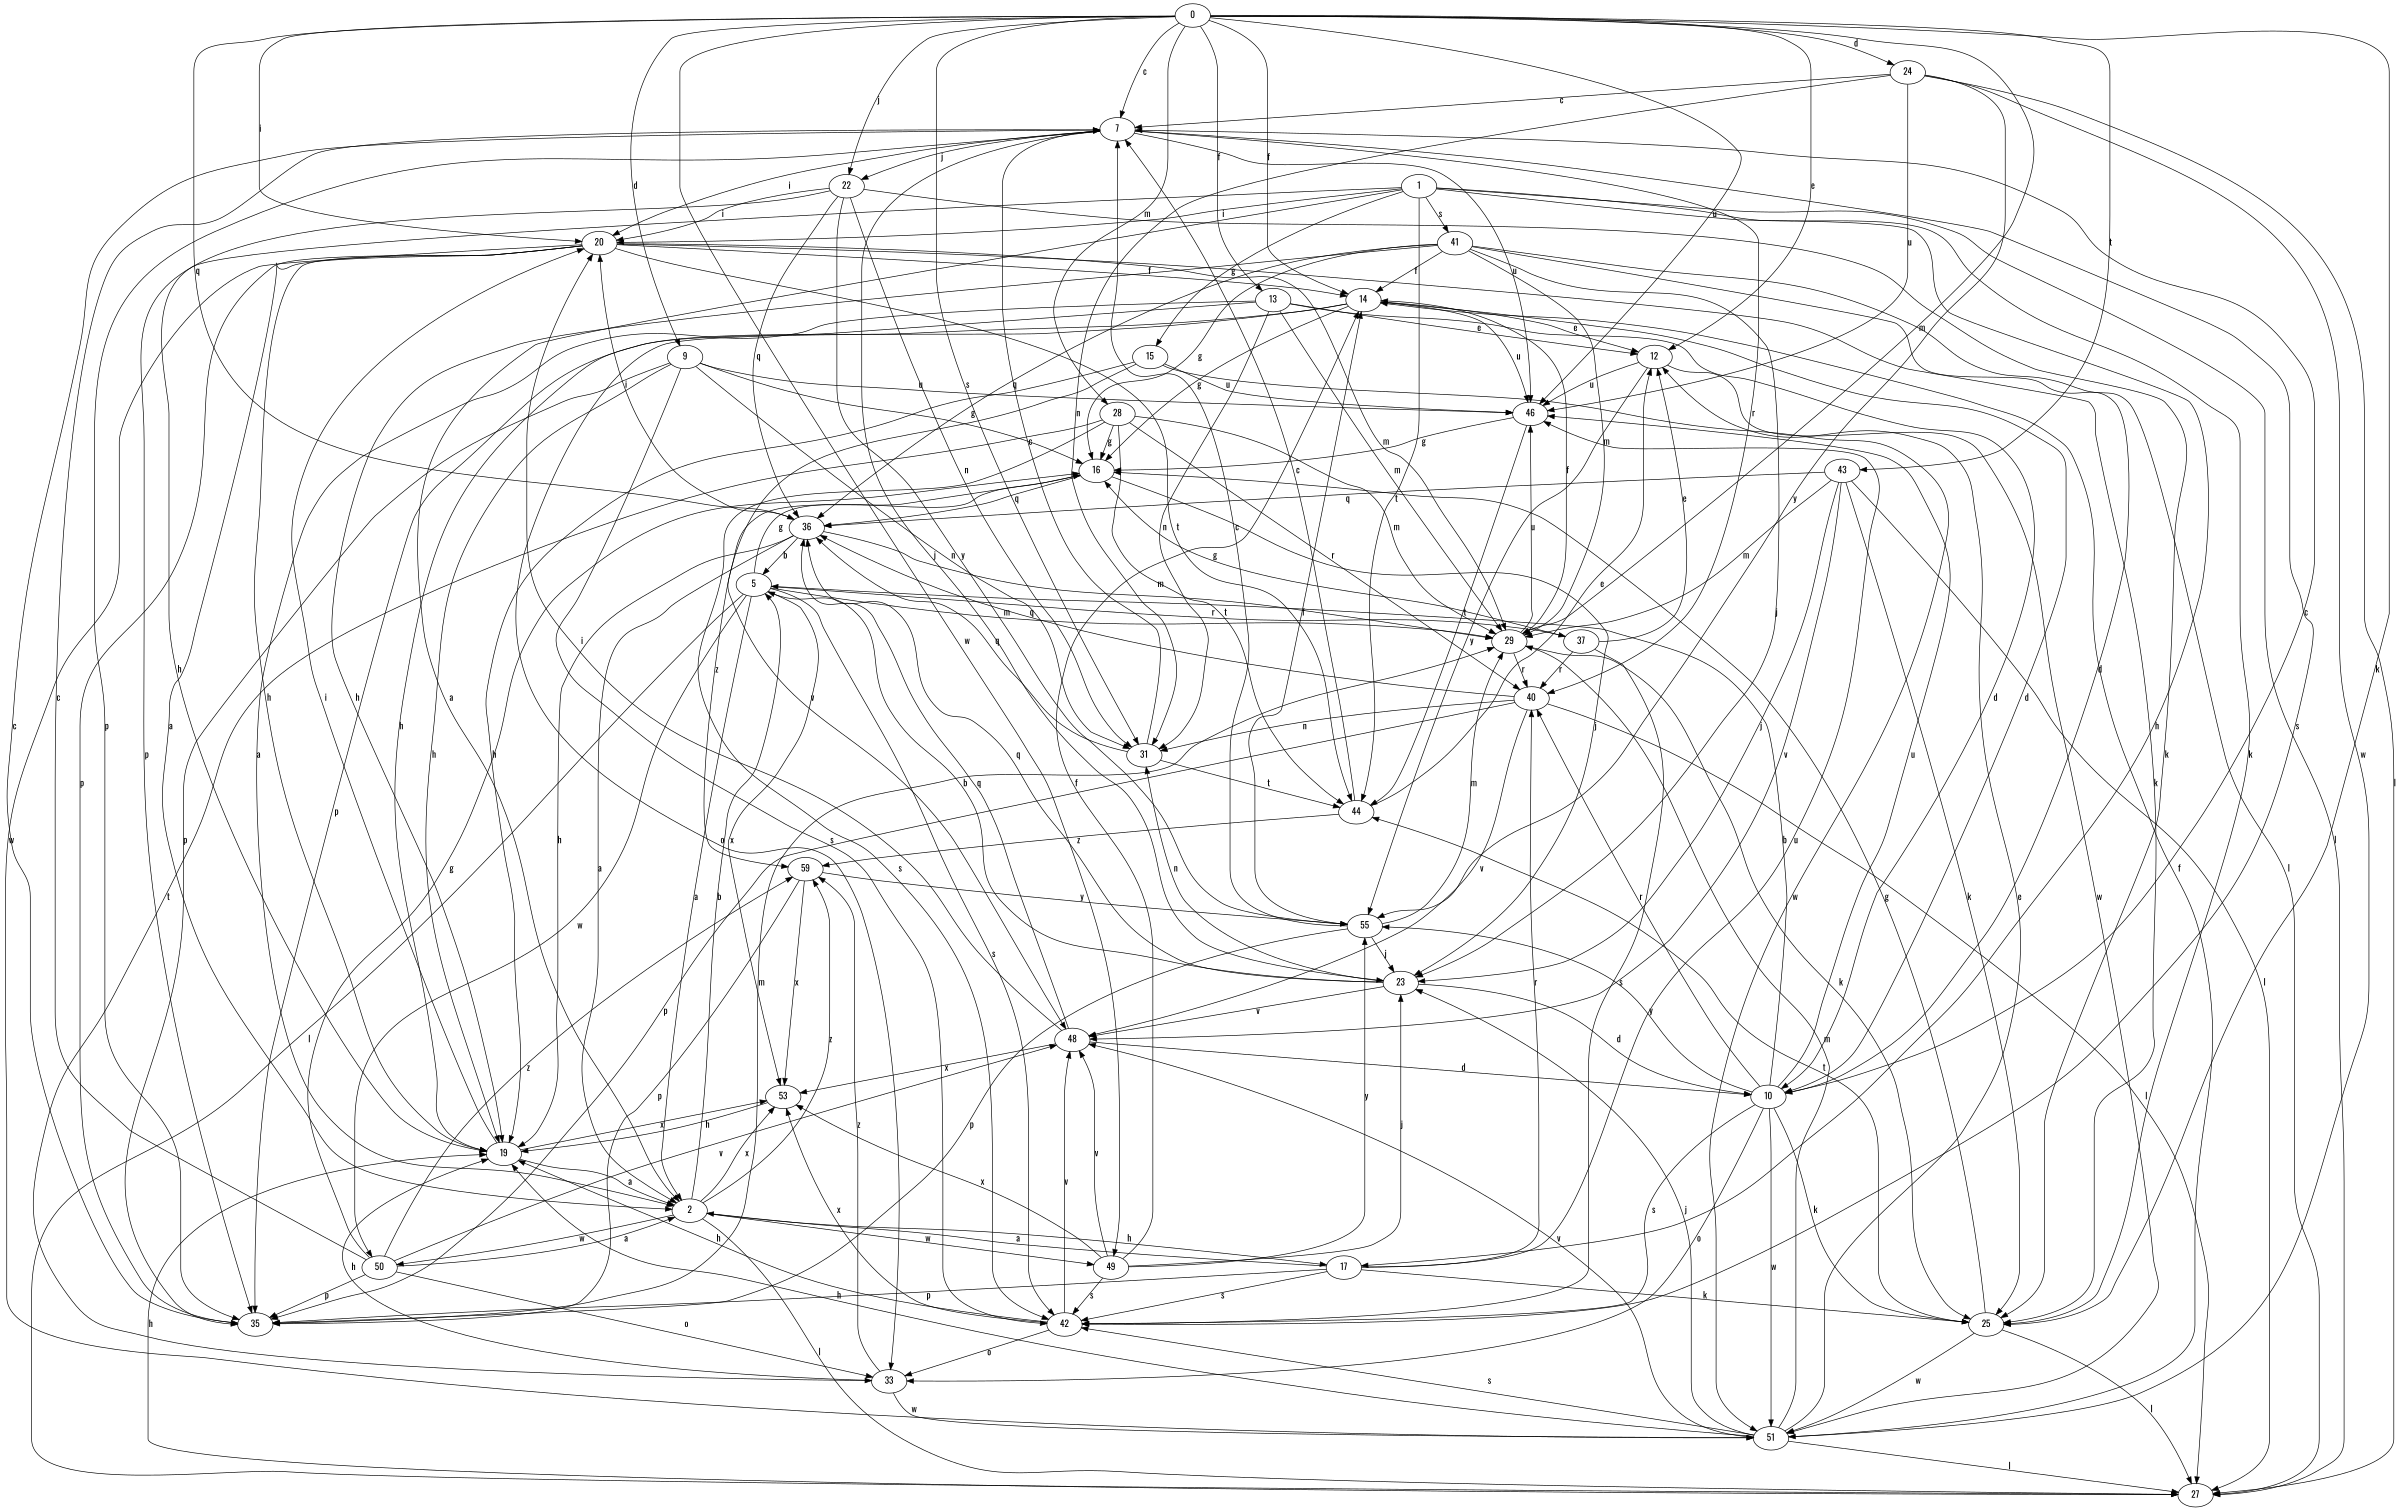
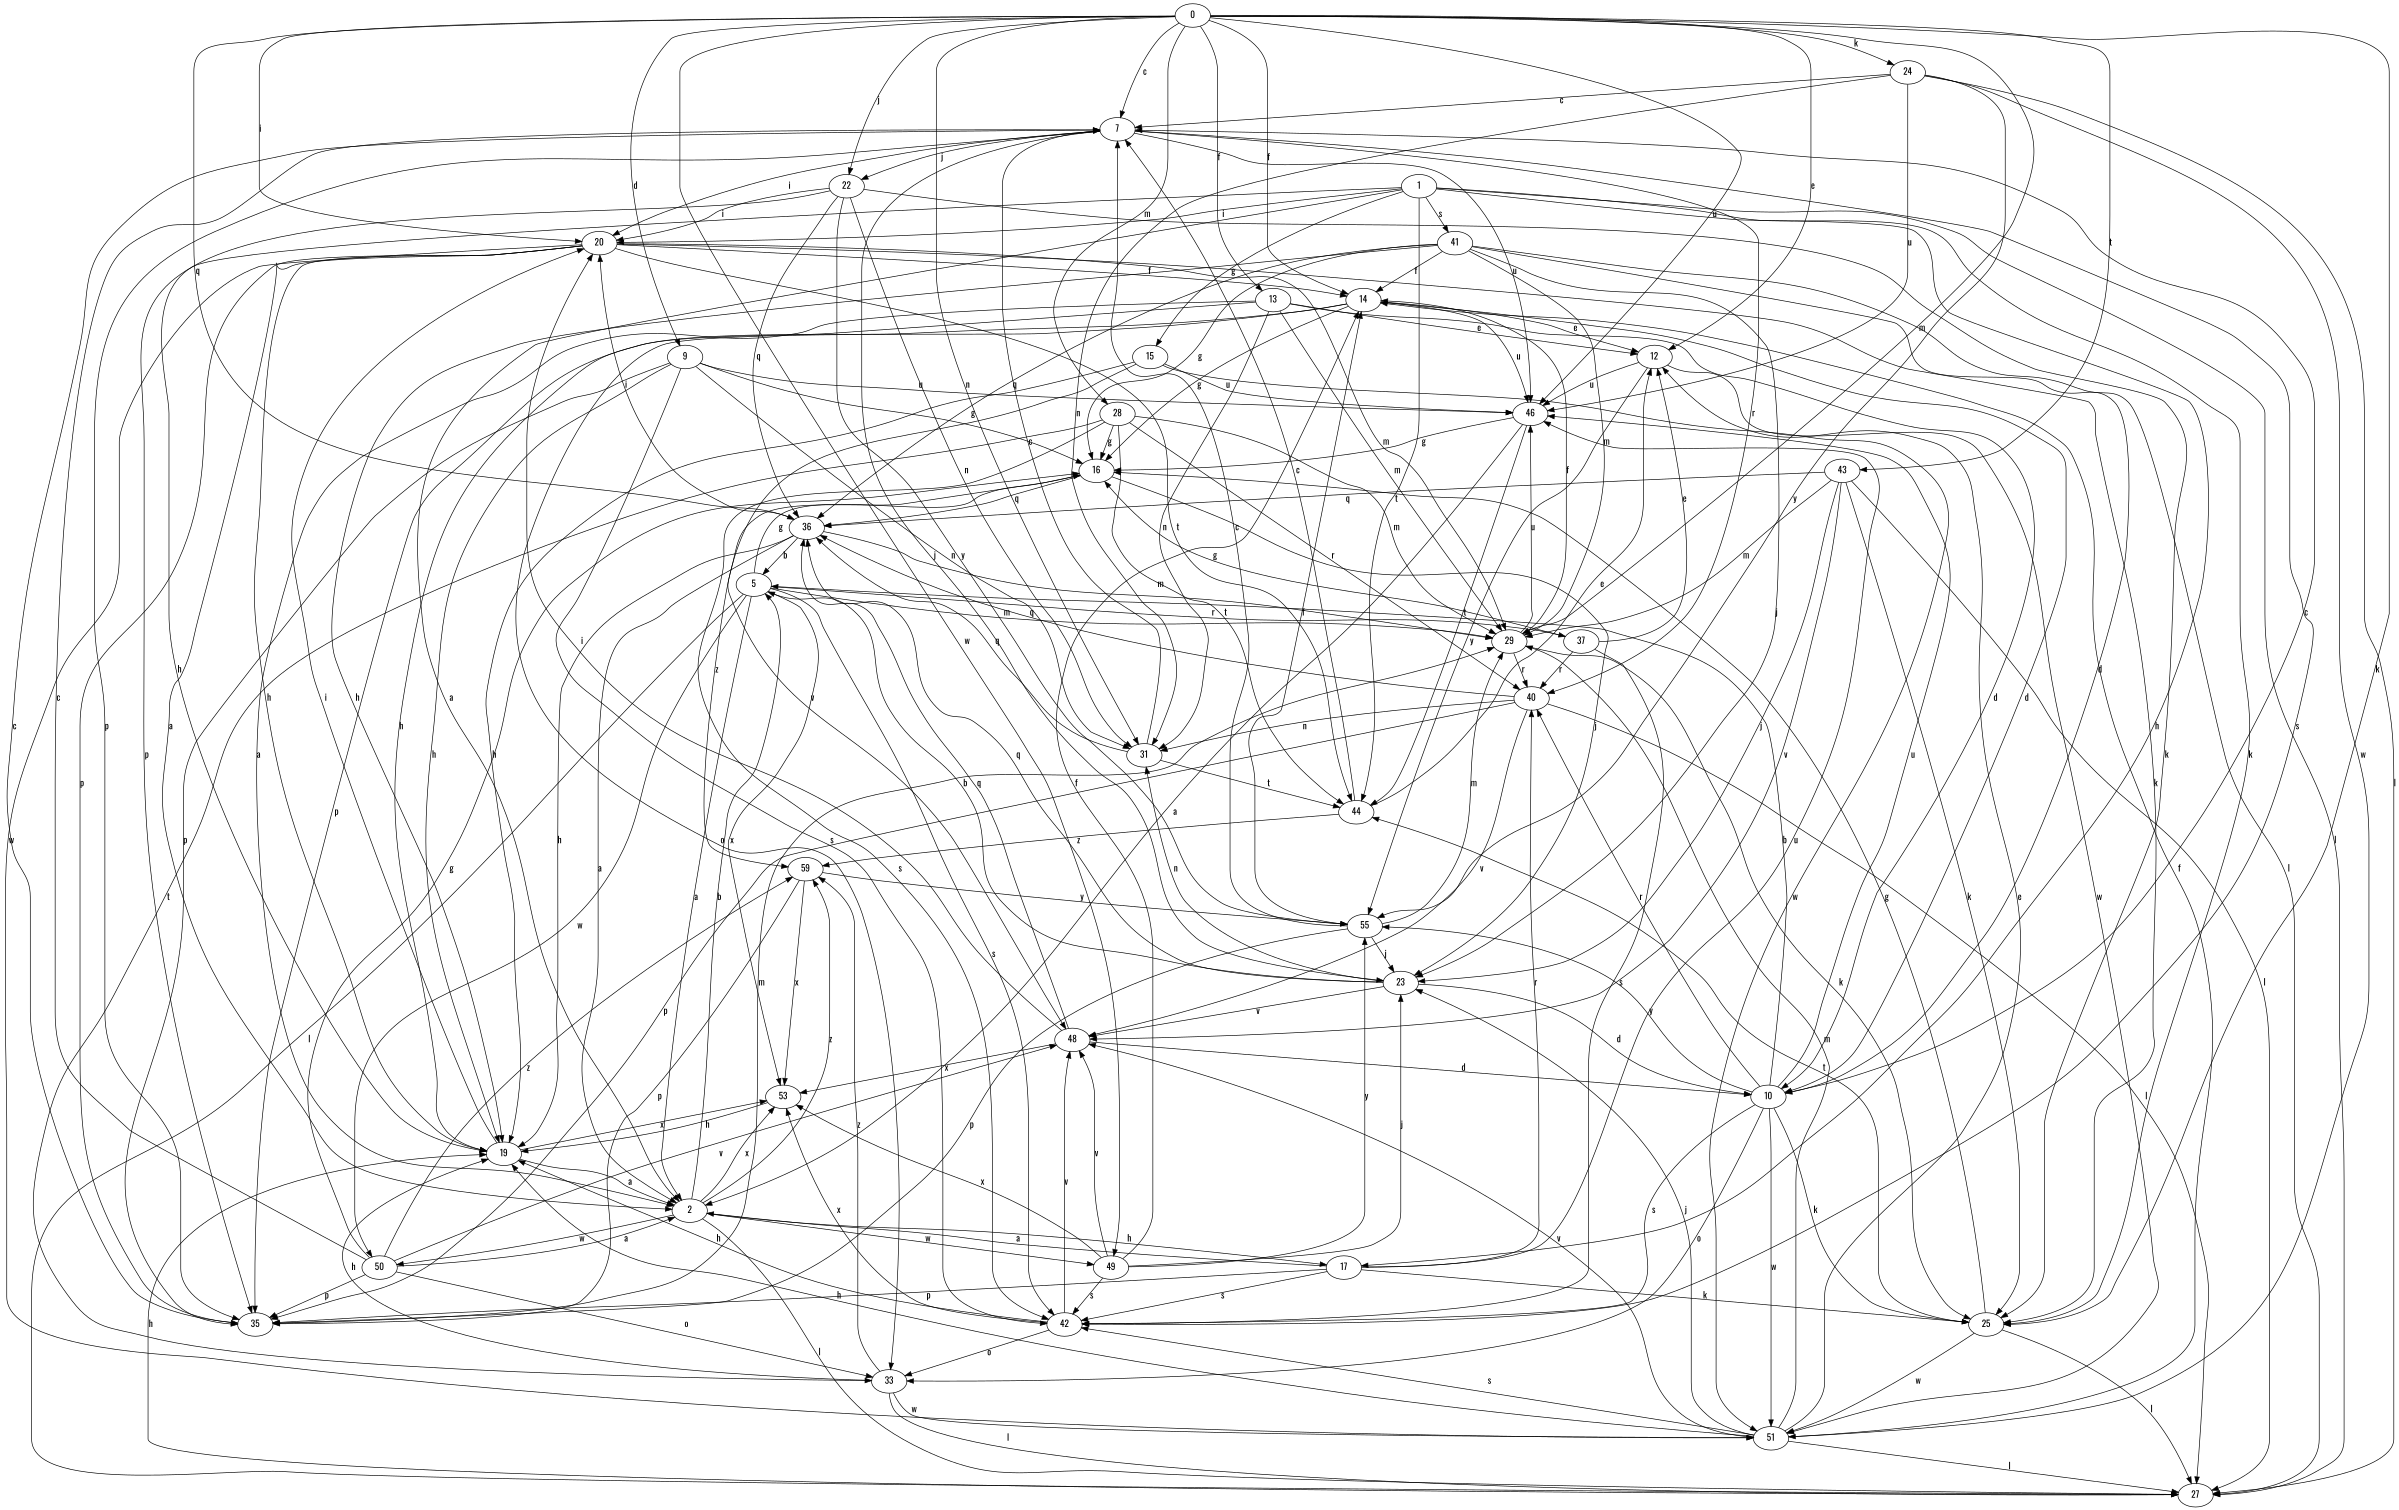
(1856, 44) -> (1856, 44)
(968, 385) -> (968, 385)
none -> (1139, 843)
none -> (1259, 1473)
